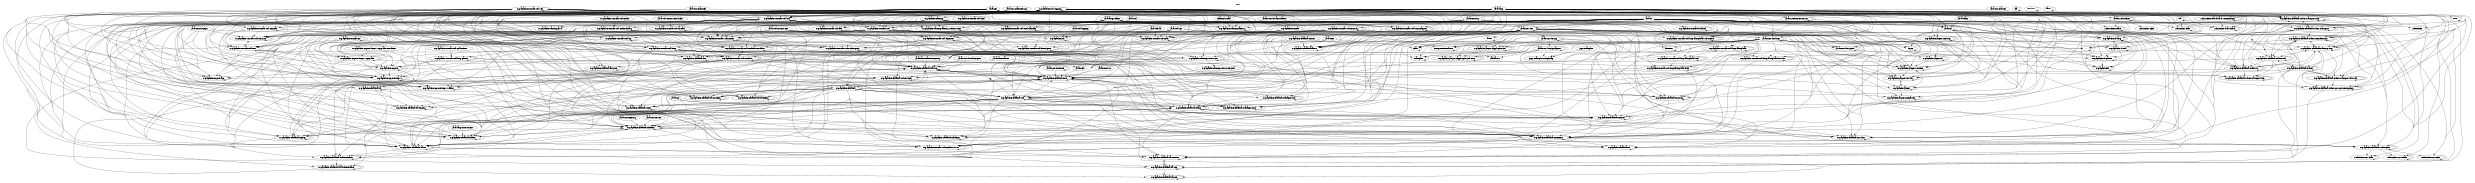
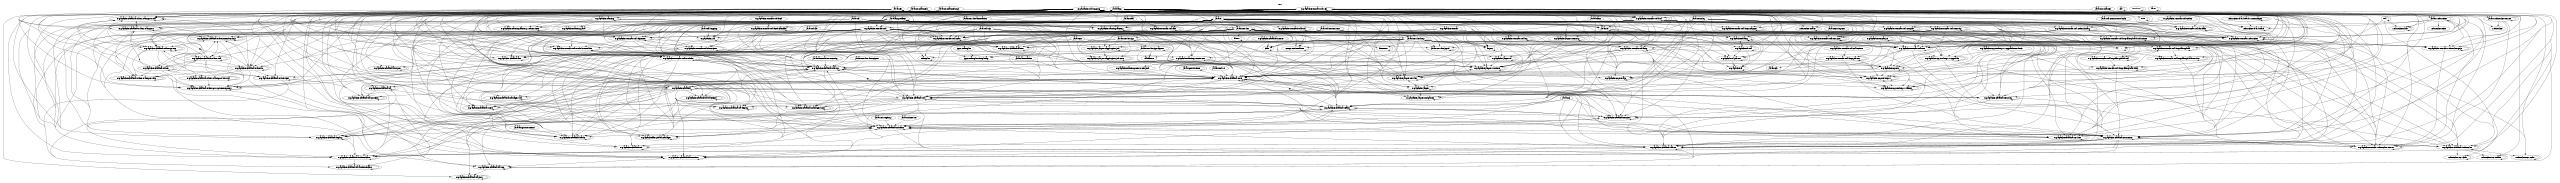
none -> (1934, 11)
(1224, 19) -> (1129, 19)
(946, 138) -> (656, 138)
